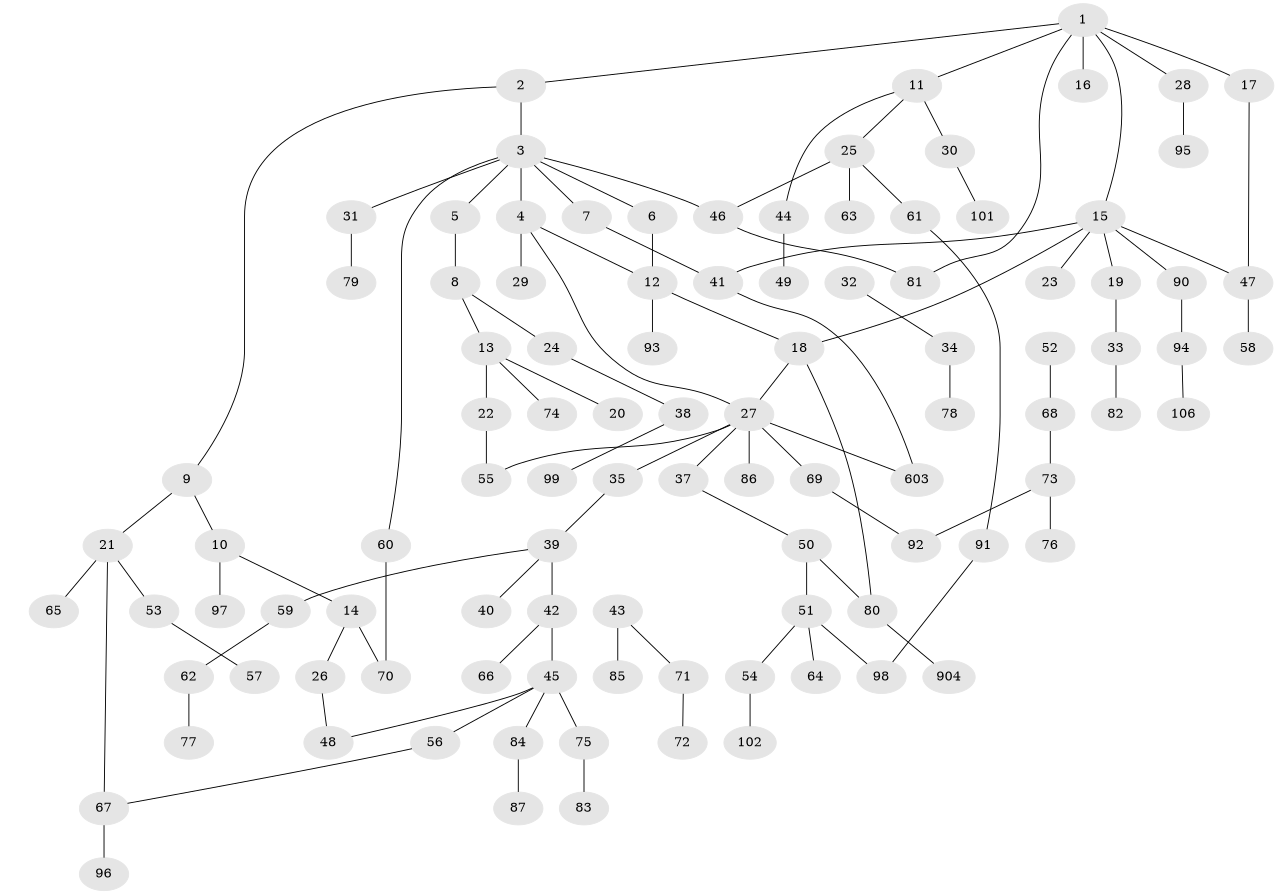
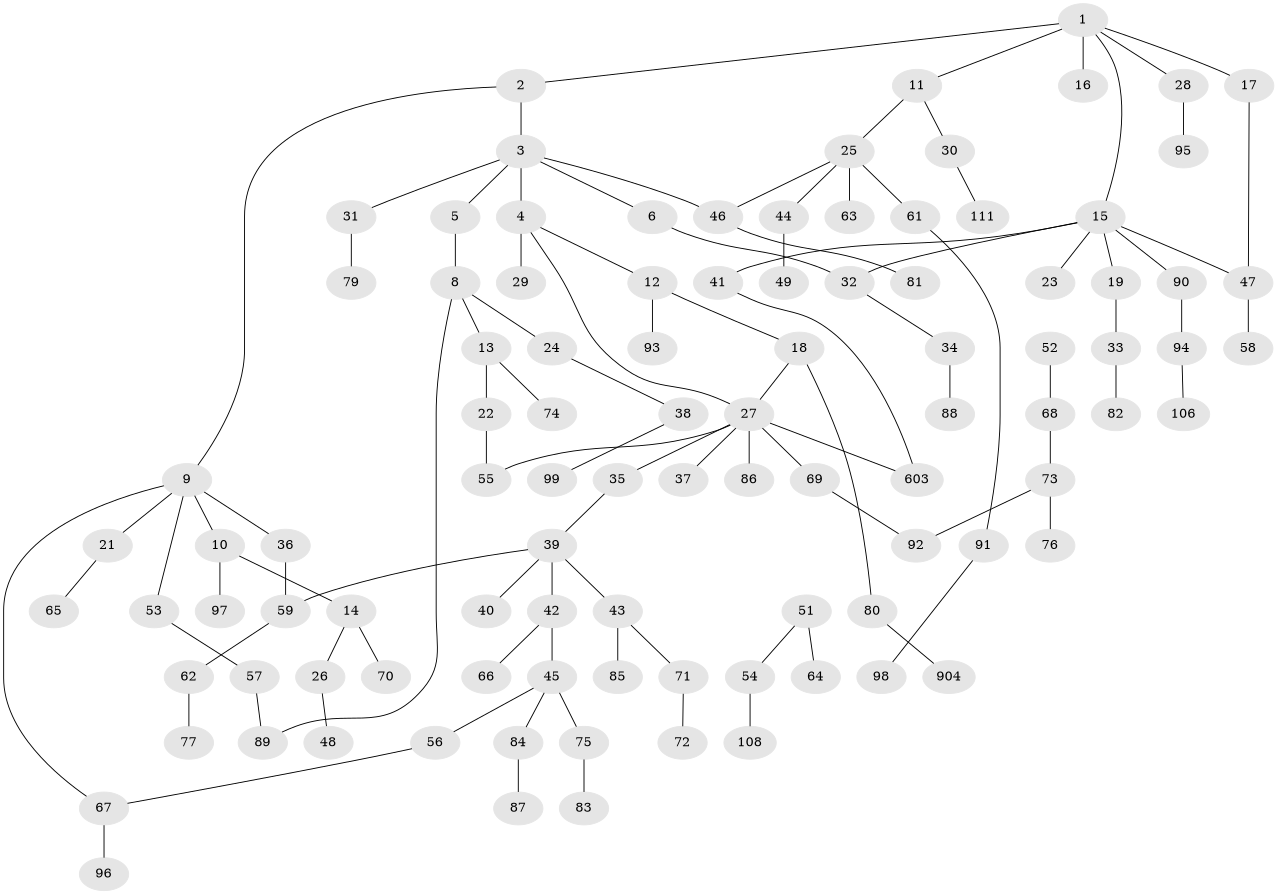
(823, 129) -> (817, 184)
(1040, 180) -> none
(587, 217) -> none
(983, 217) -> (983, 217)
(652, 244) -> (751, 250)
(957, 295) -> (967, 245)
(618, 414) -> none
(950, 414) -> (950, 414)
none -> (286, 546)
(386, 546) -> none
(807, 546) -> none
none -> (585, 578)
(131, 579) -> (171, 546)
(844, 644) -> none
(106, 677) -> (4, 610)
(443, 715) -> none
none -> (263, 743)
(750, 743) -> (750, 743)
